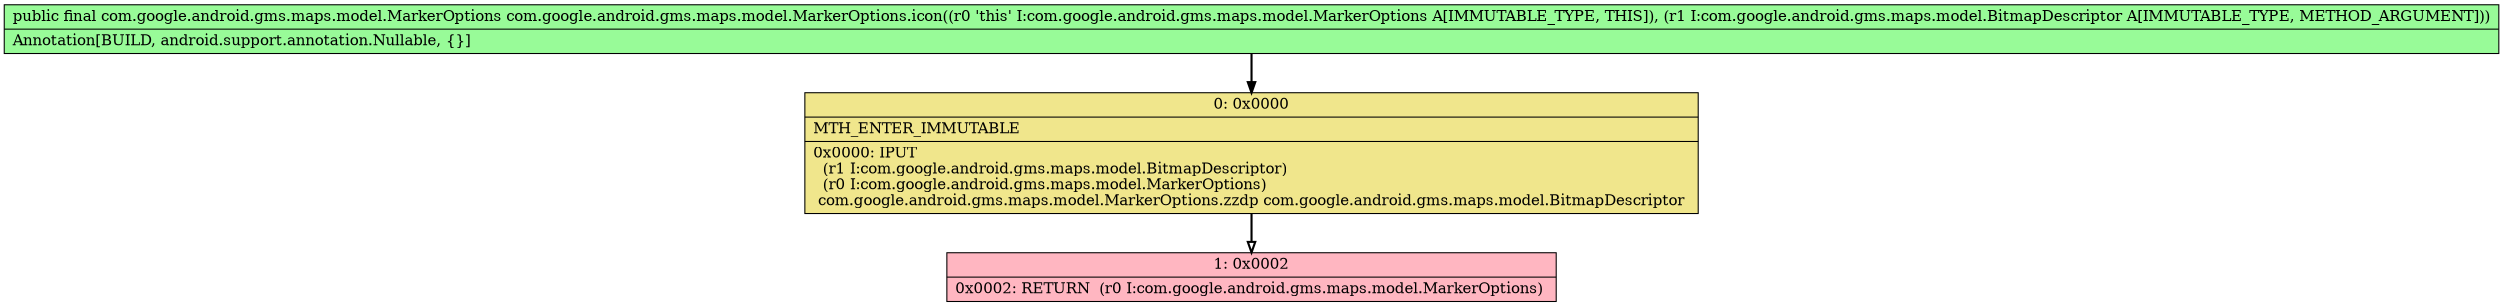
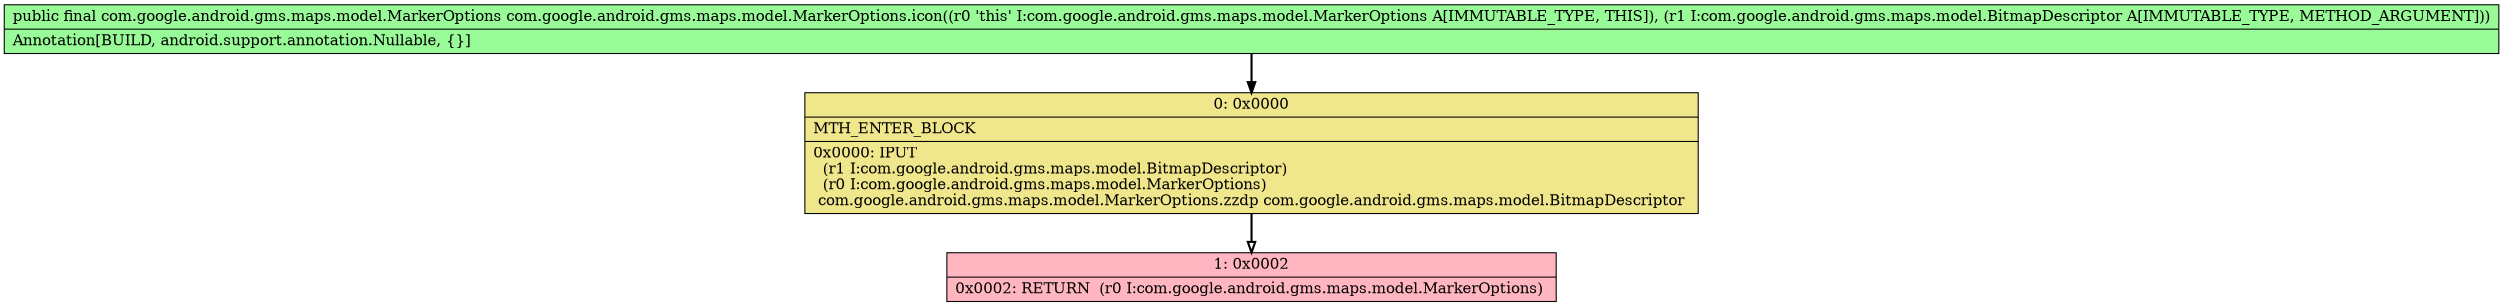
(917, 129) -> (895, 129)
